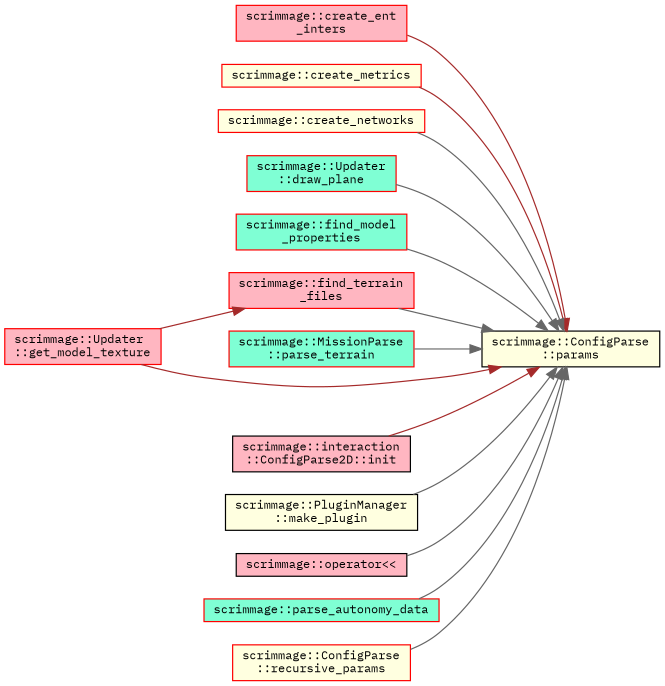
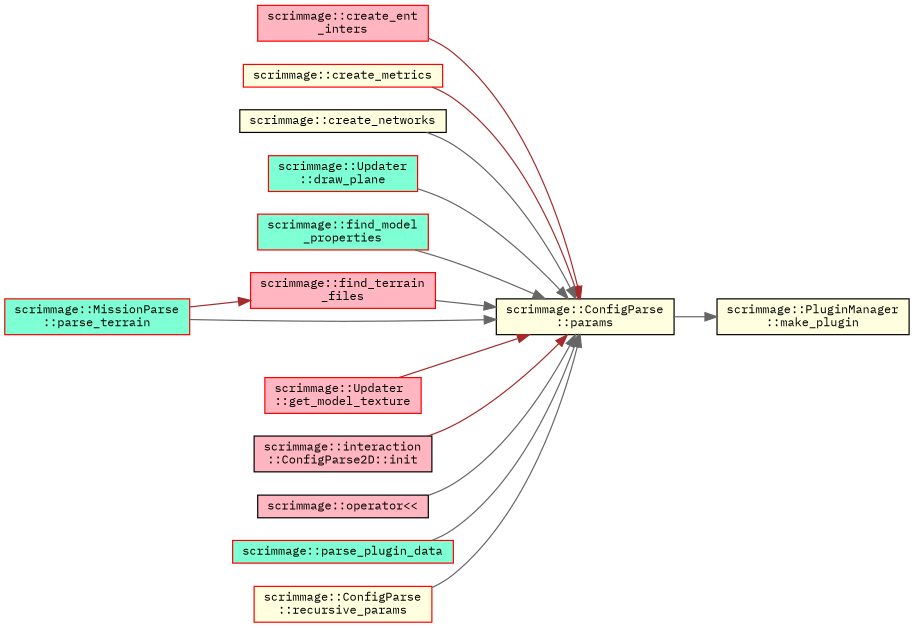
(322, 121) -> (343, 121)
(196, 320) -> (214, 304)
(489, 445) -> (690, 317)
(322, 610) -> (343, 552)
